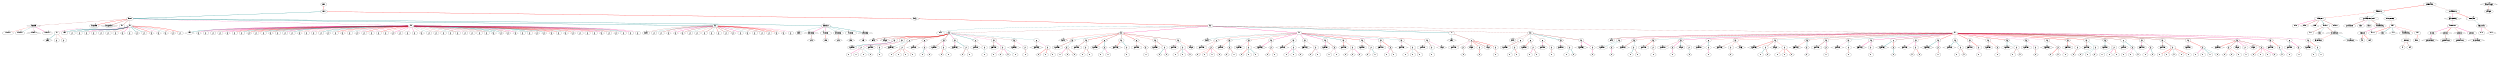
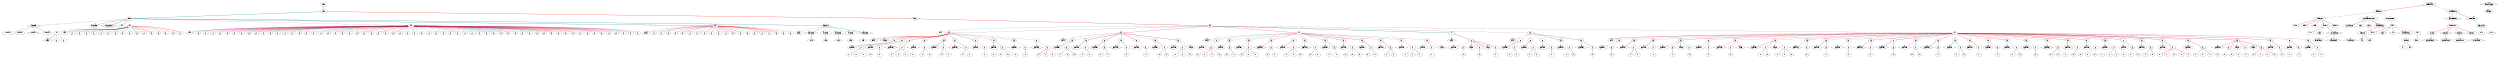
(112, 22) -> (112, 22)
none -> (2334, 40)
